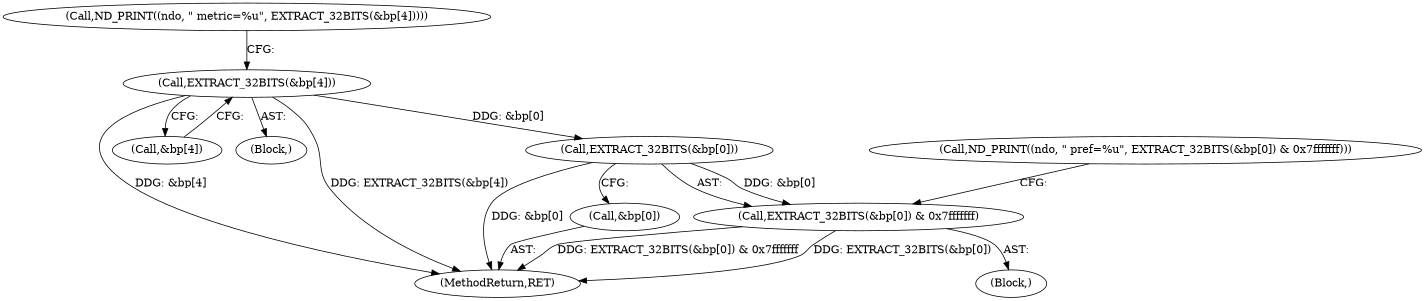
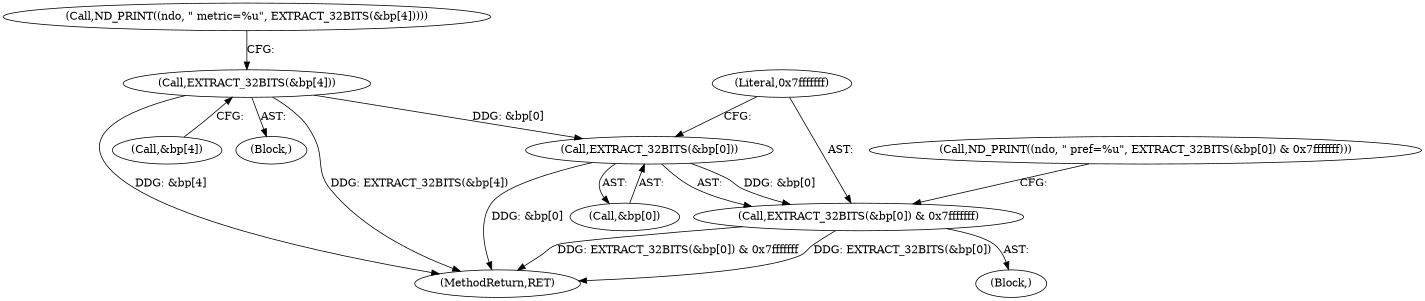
none -> (782, 84)
(173, 109) -> none
(617, 184) -> (617, 184)
(537, 237) -> (636, 187)
